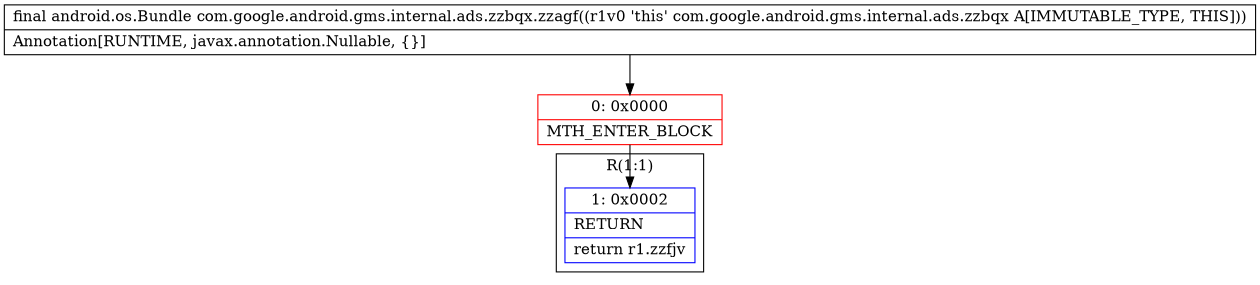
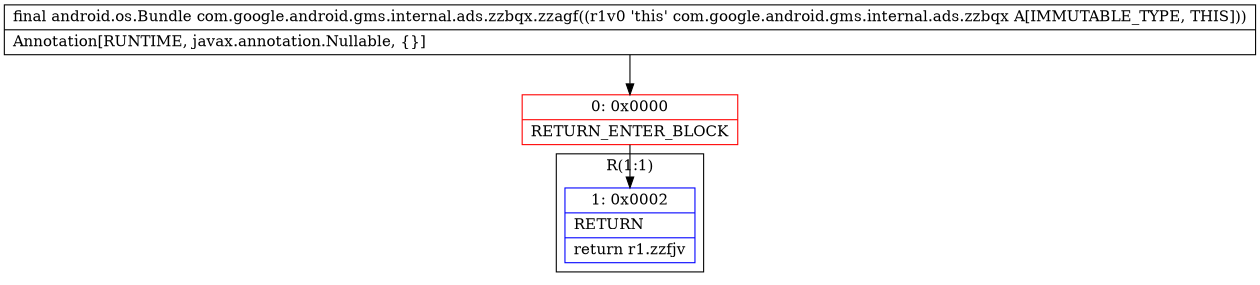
(630, 132) -> (630, 132)
